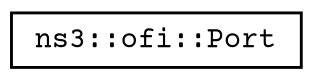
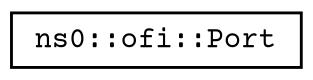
(156, 40) -> (156, 40)
